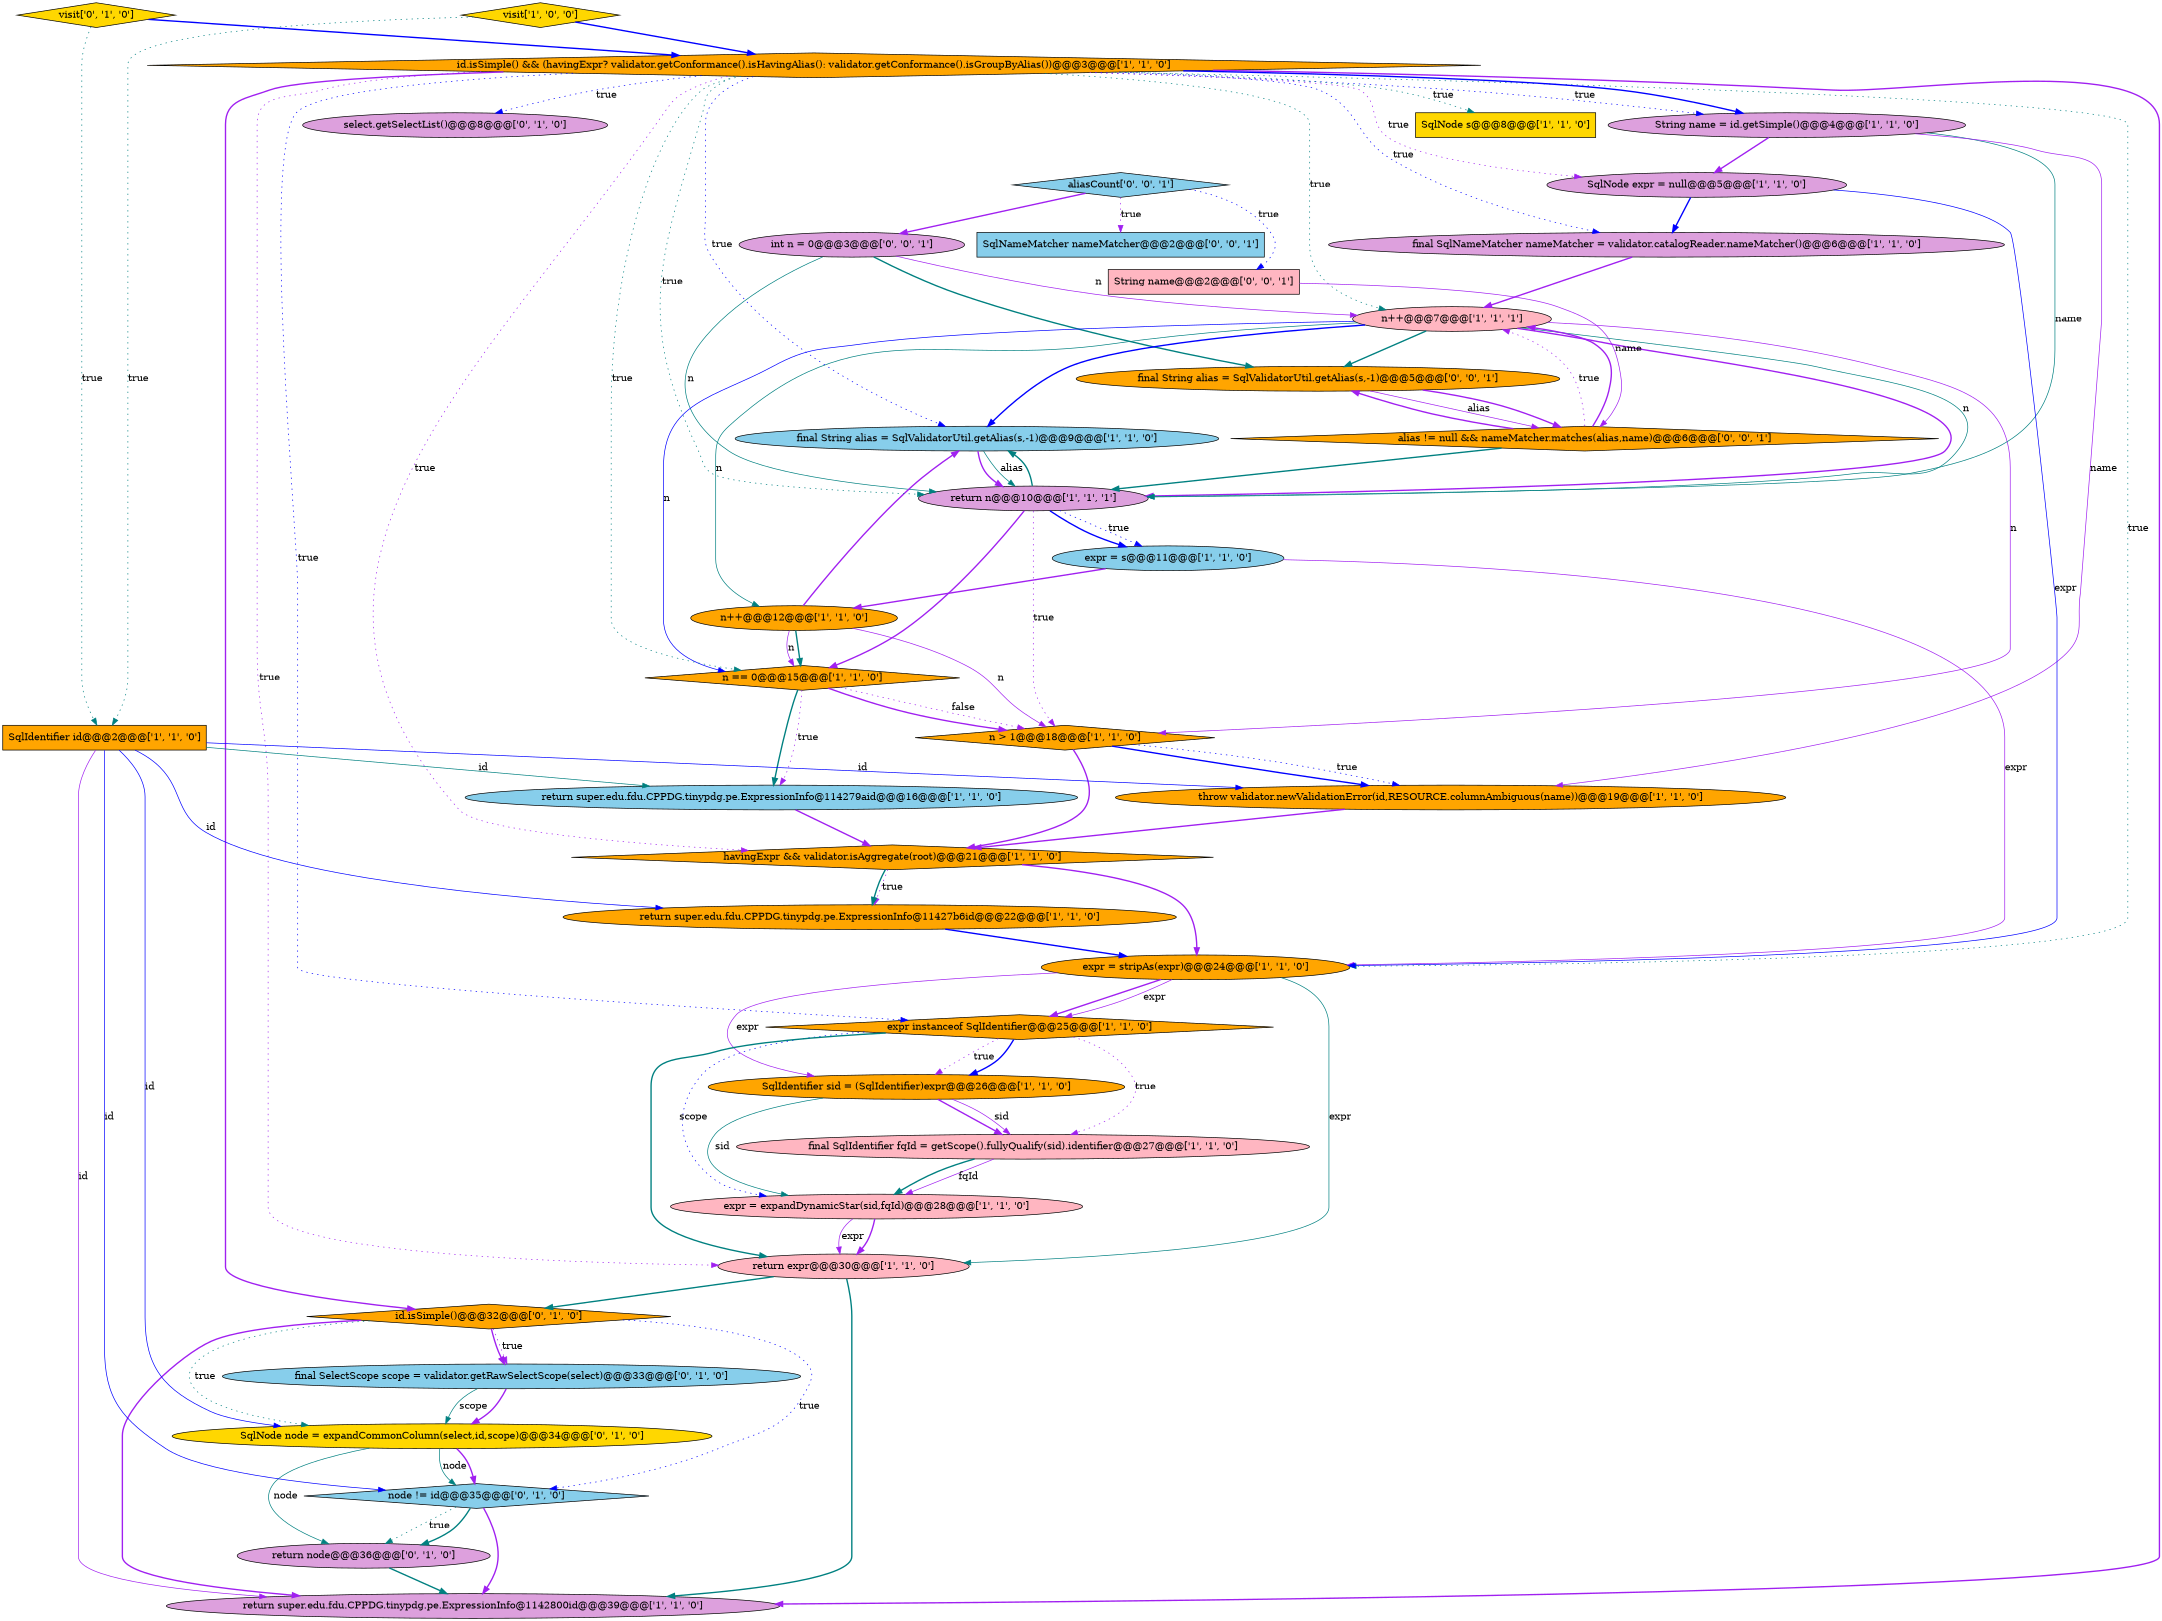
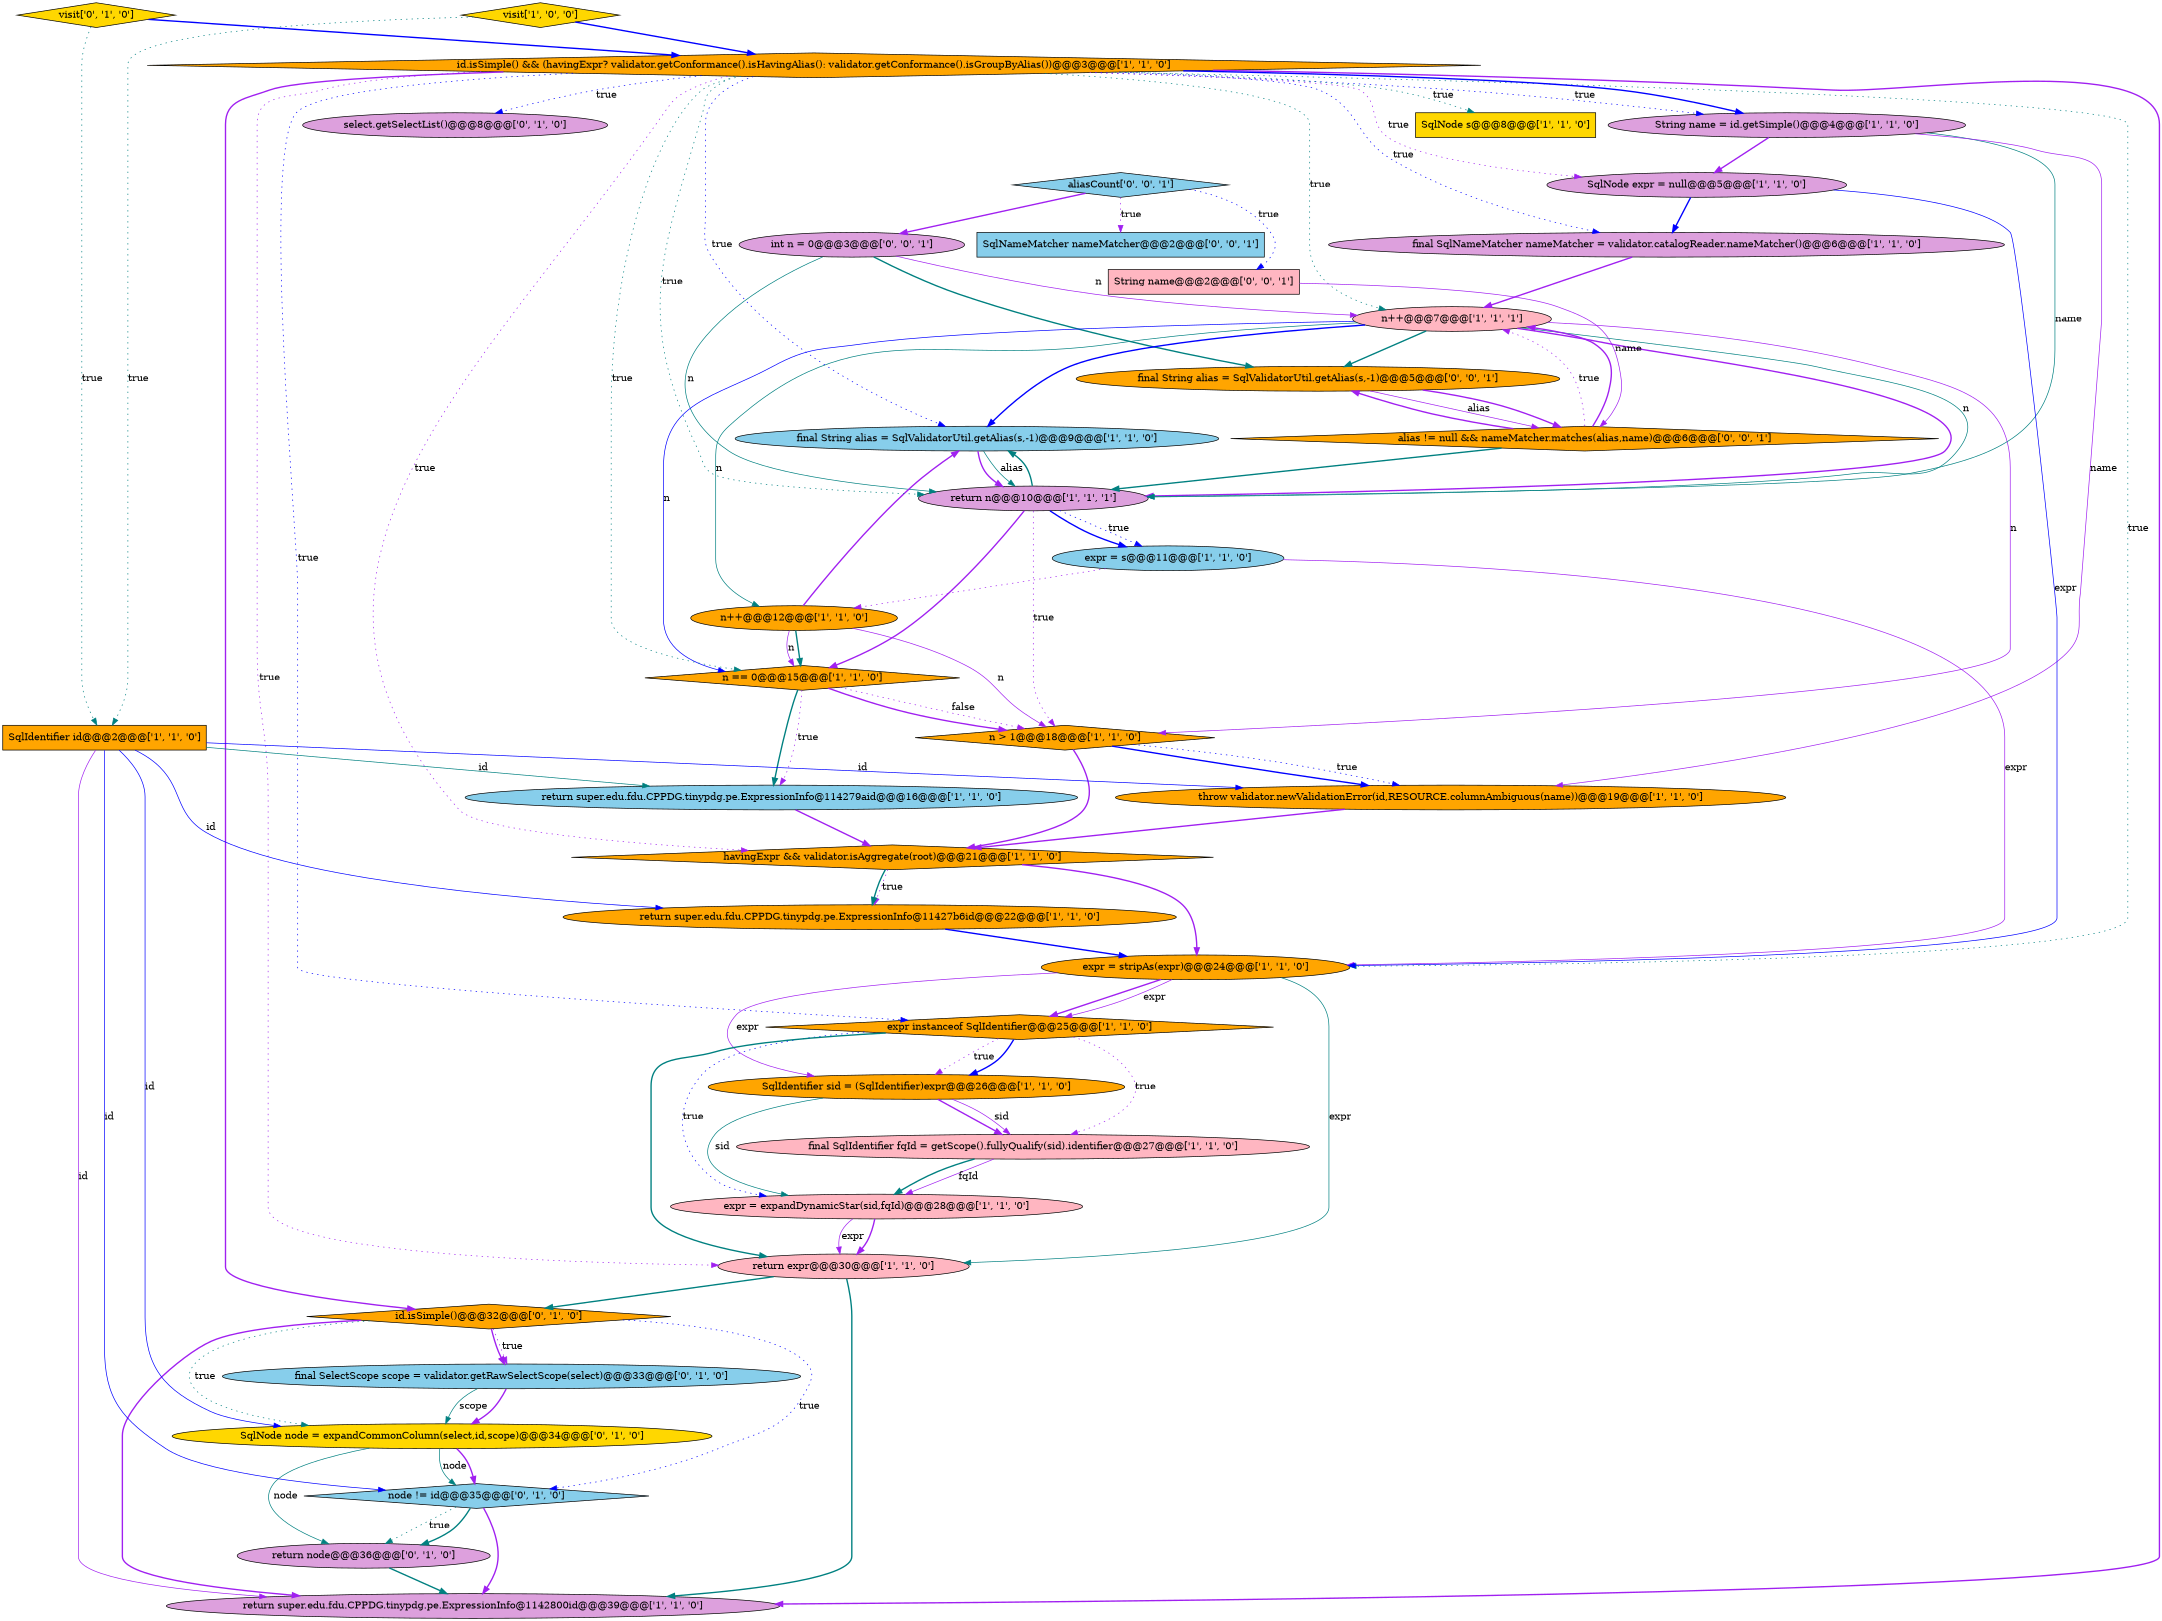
(983, 588) -> (983, 588)
(693, 1117) -> (693, 1117)
